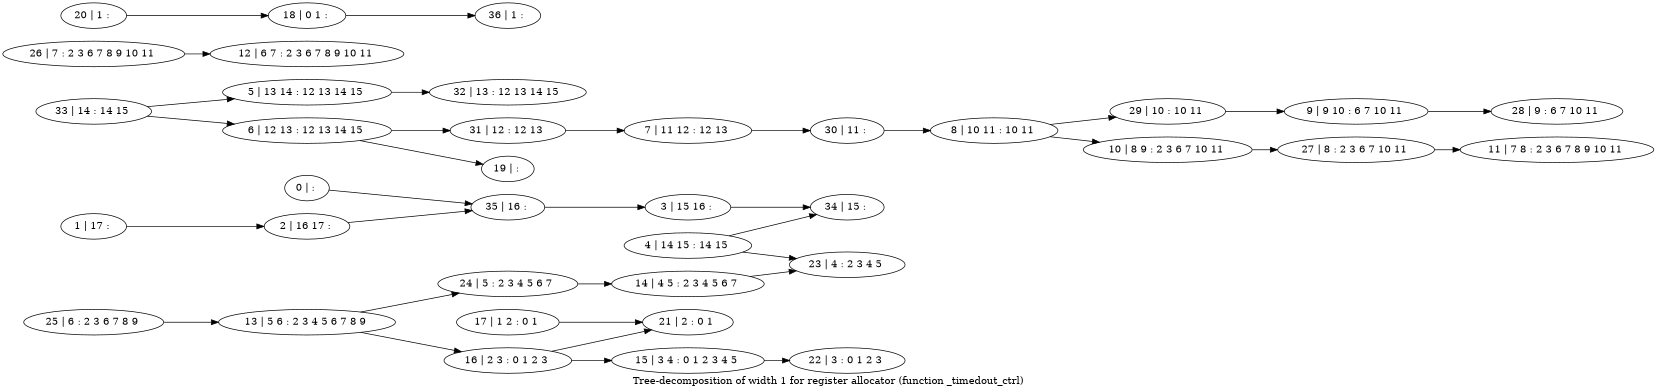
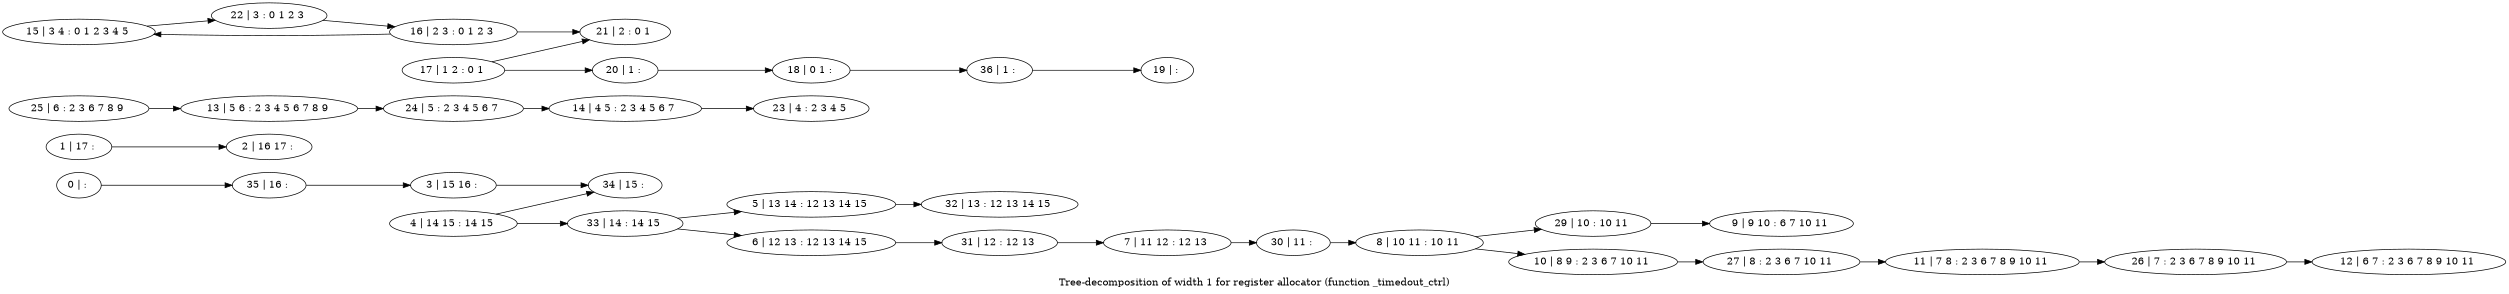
none -> (545, 70)
(1557, 111) -> none
(418, 152) -> (1083, 70)
(407, 217) -> none
(766, 255) -> (539, 224)
none -> (2088, 262)
(408, 341) -> (355, 23)
